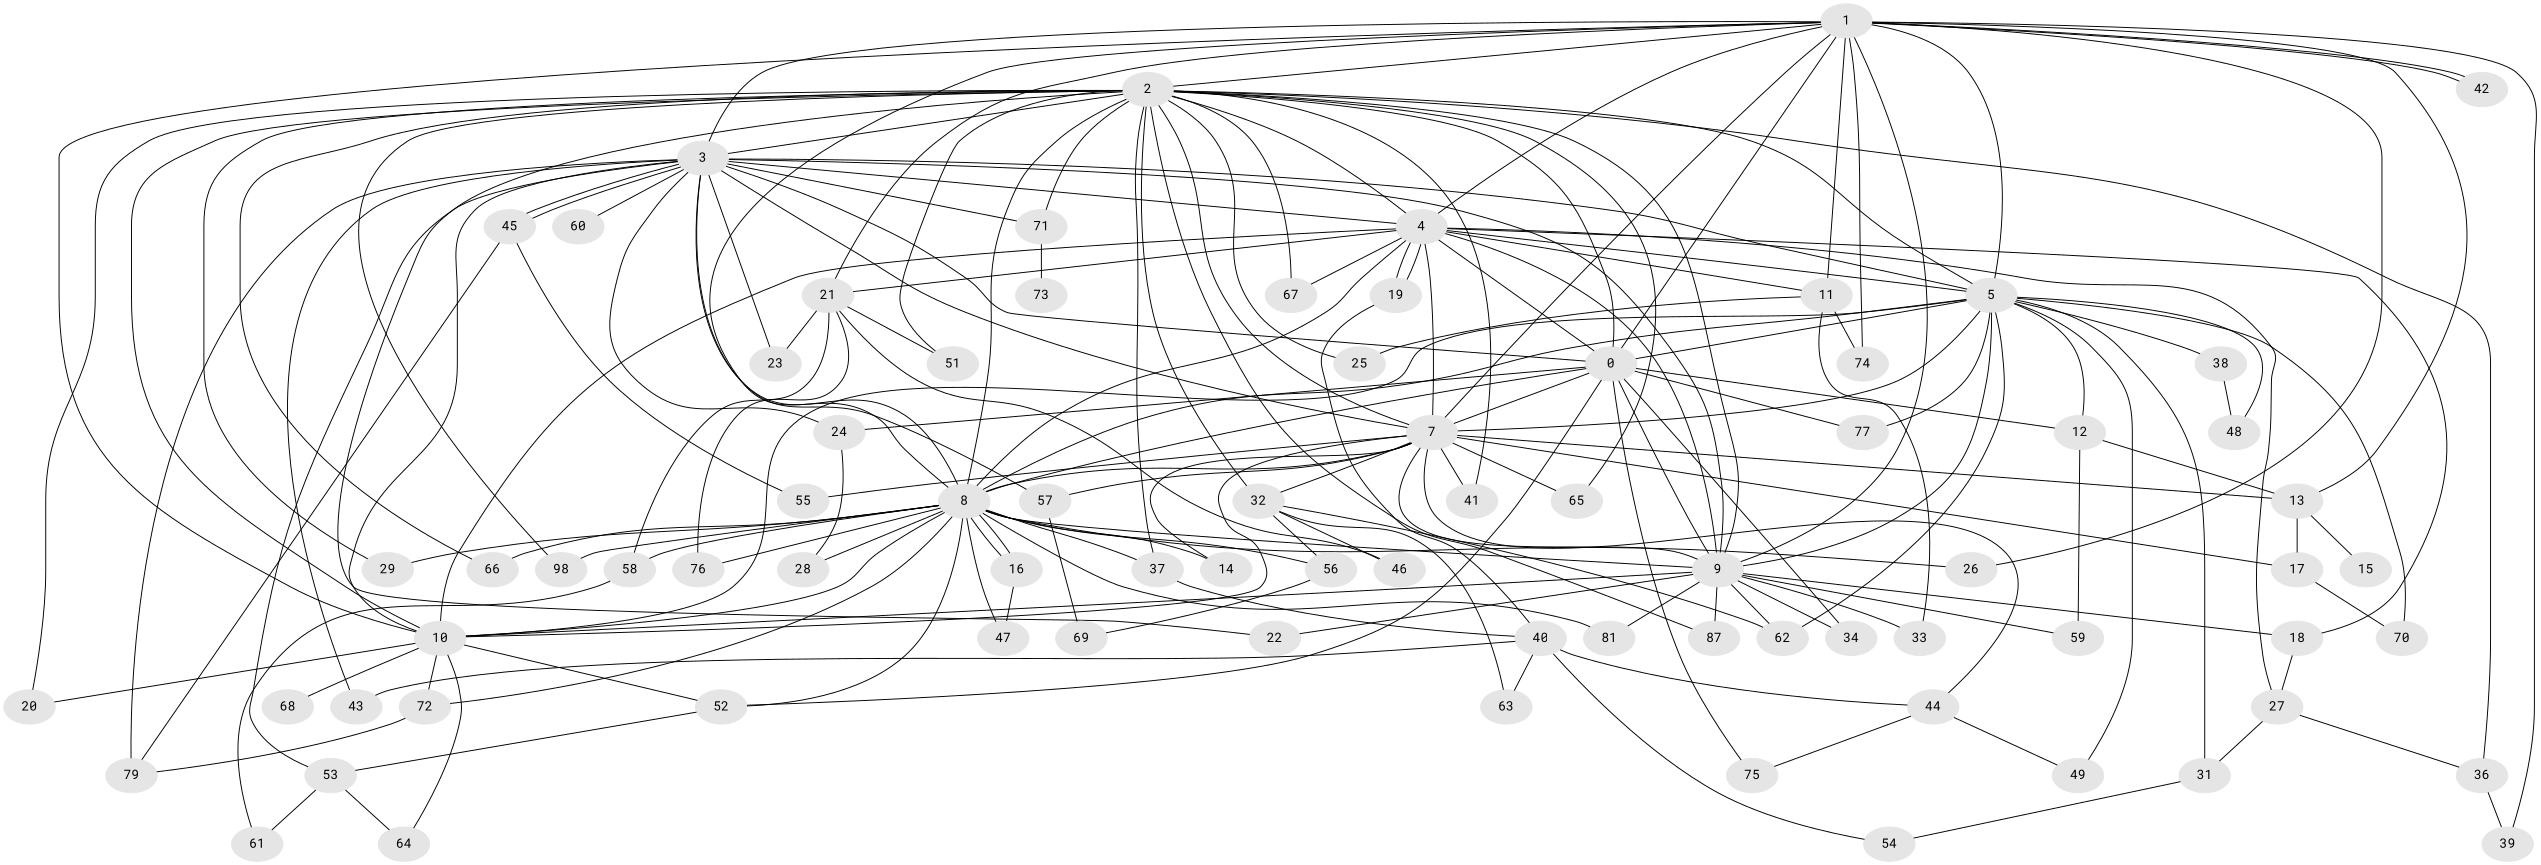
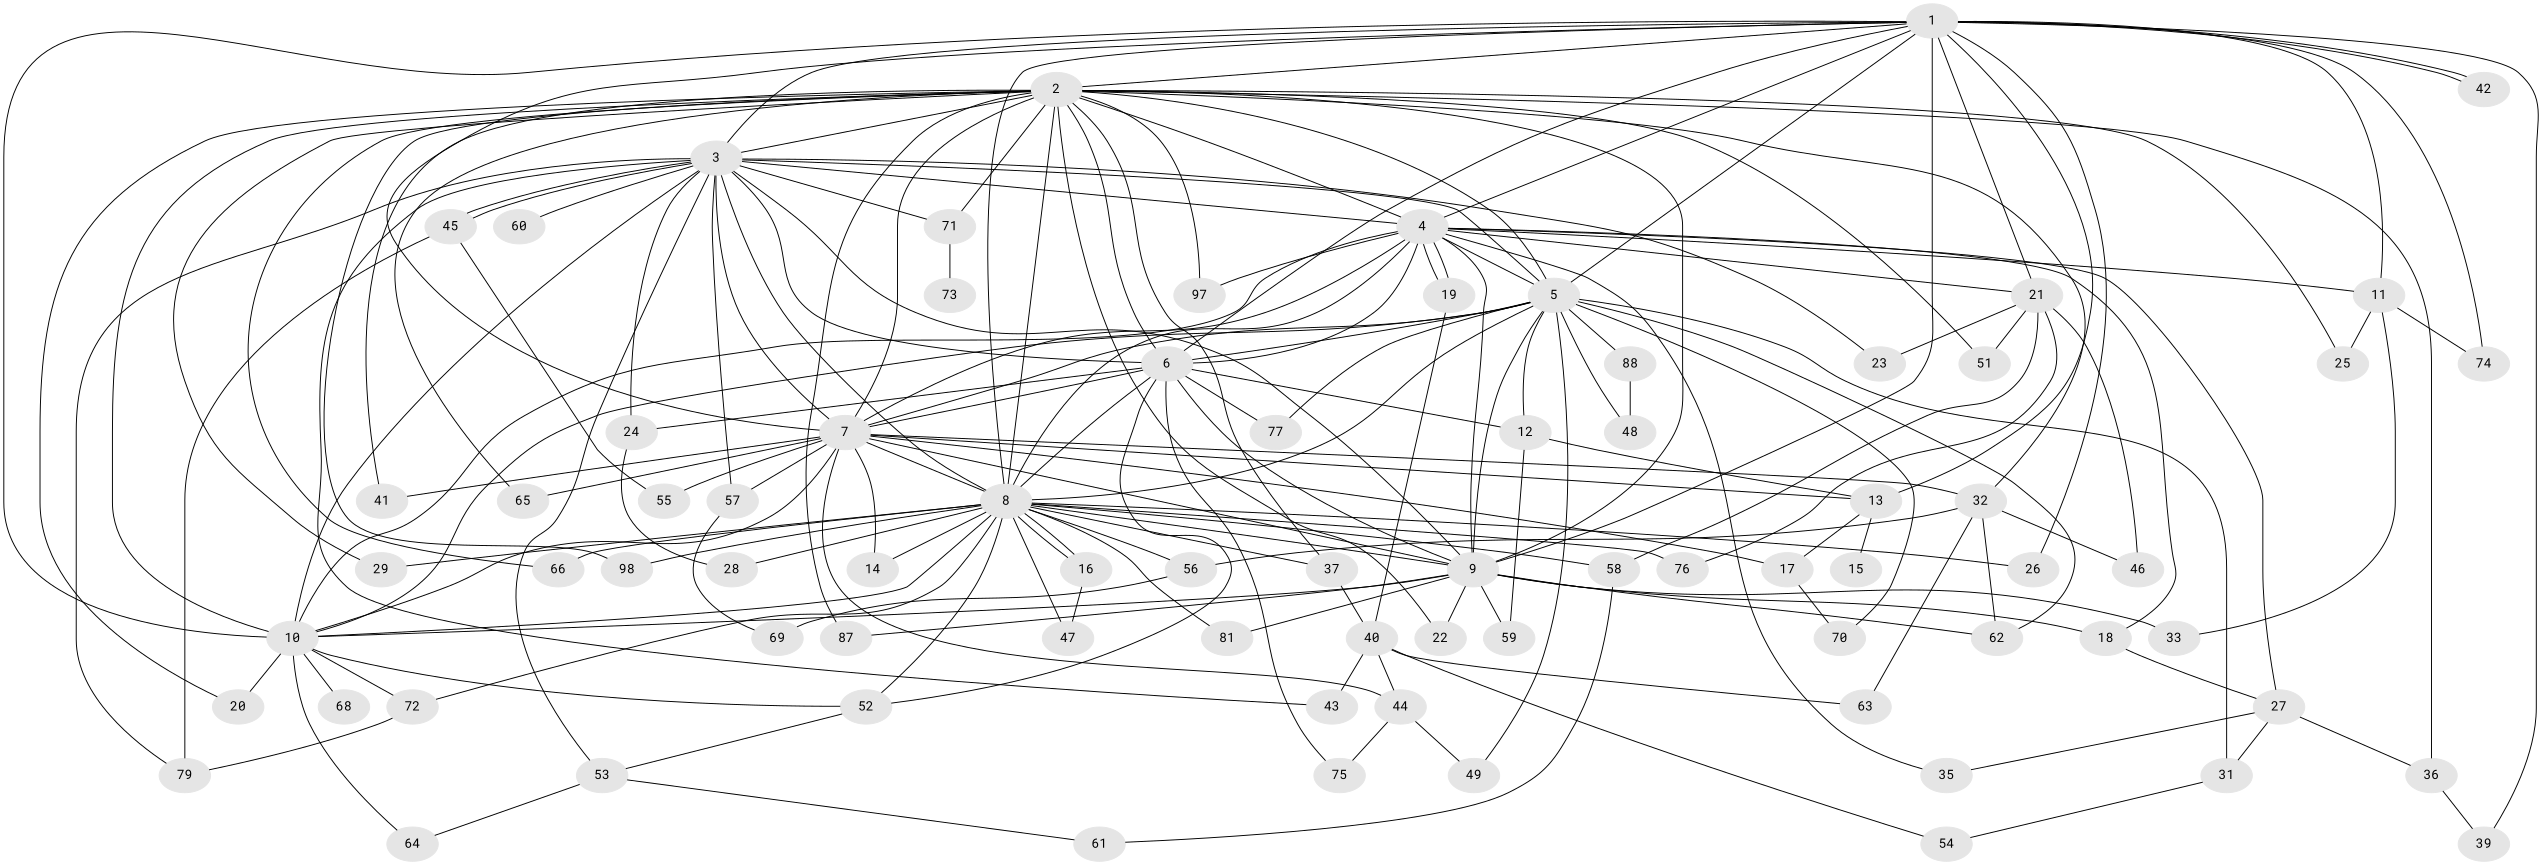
(1291, 295) -> (1200, 295)
(1611, 364) -> (1167, 364)
(2221, 364) -> (1630, 364)
(1851, 638) -> none
none -> (1947, 776)
